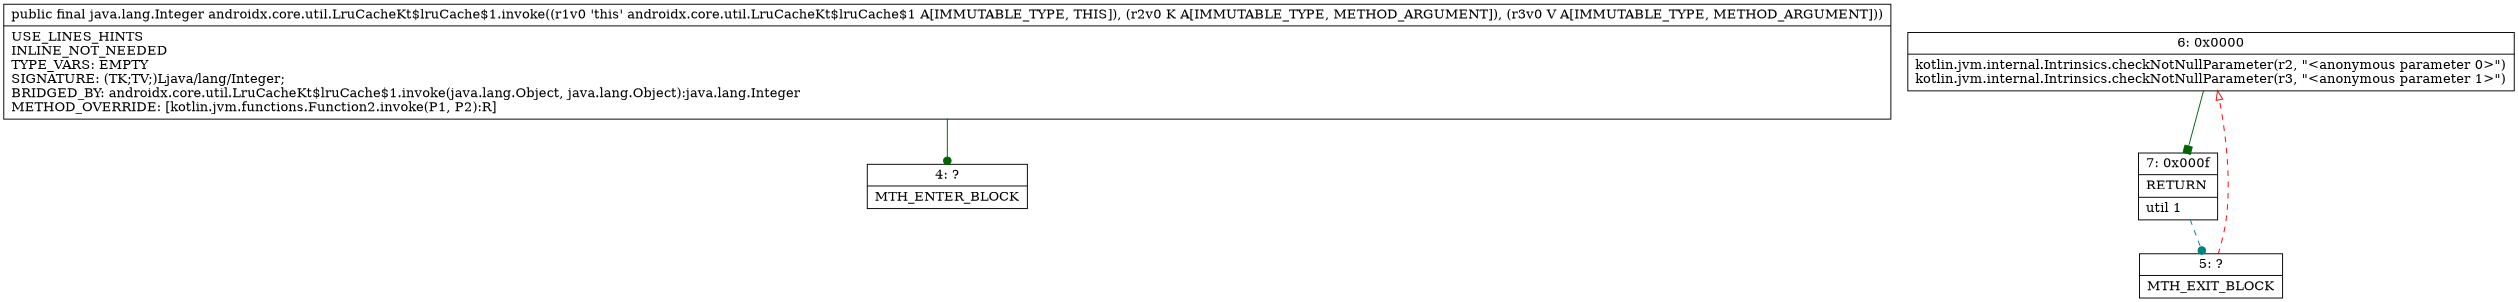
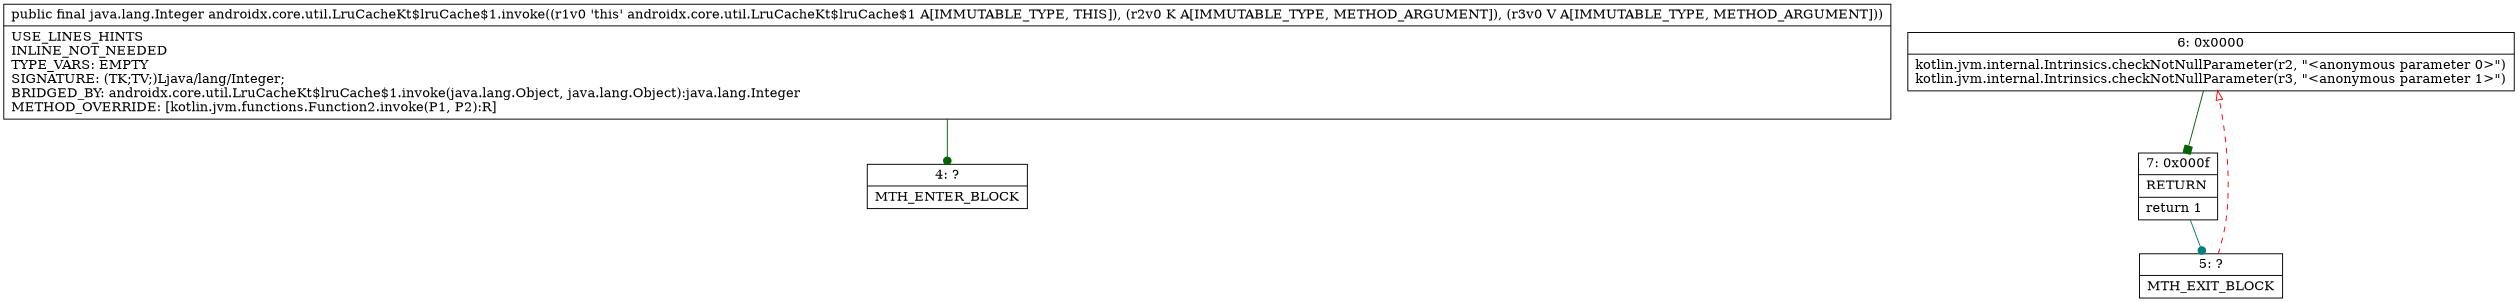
(2164, 208) -> (2174, 208)
(2195, 233) -> (2195, 233)
